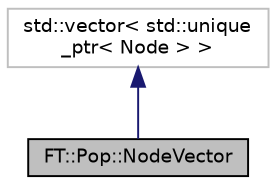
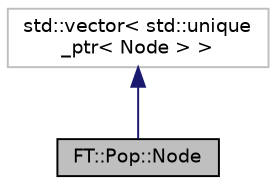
(138, 158) -> (138, 158)
